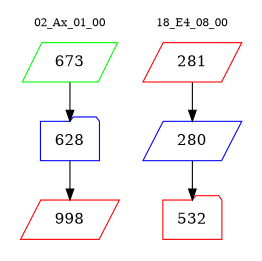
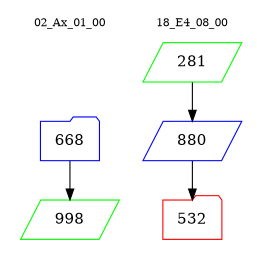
(70, 62) -> none
(192, 62) -> (192, 62)
(70, 141) -> (70, 141)
(192, 141) -> (192, 141)
(70, 220) -> (70, 220)
